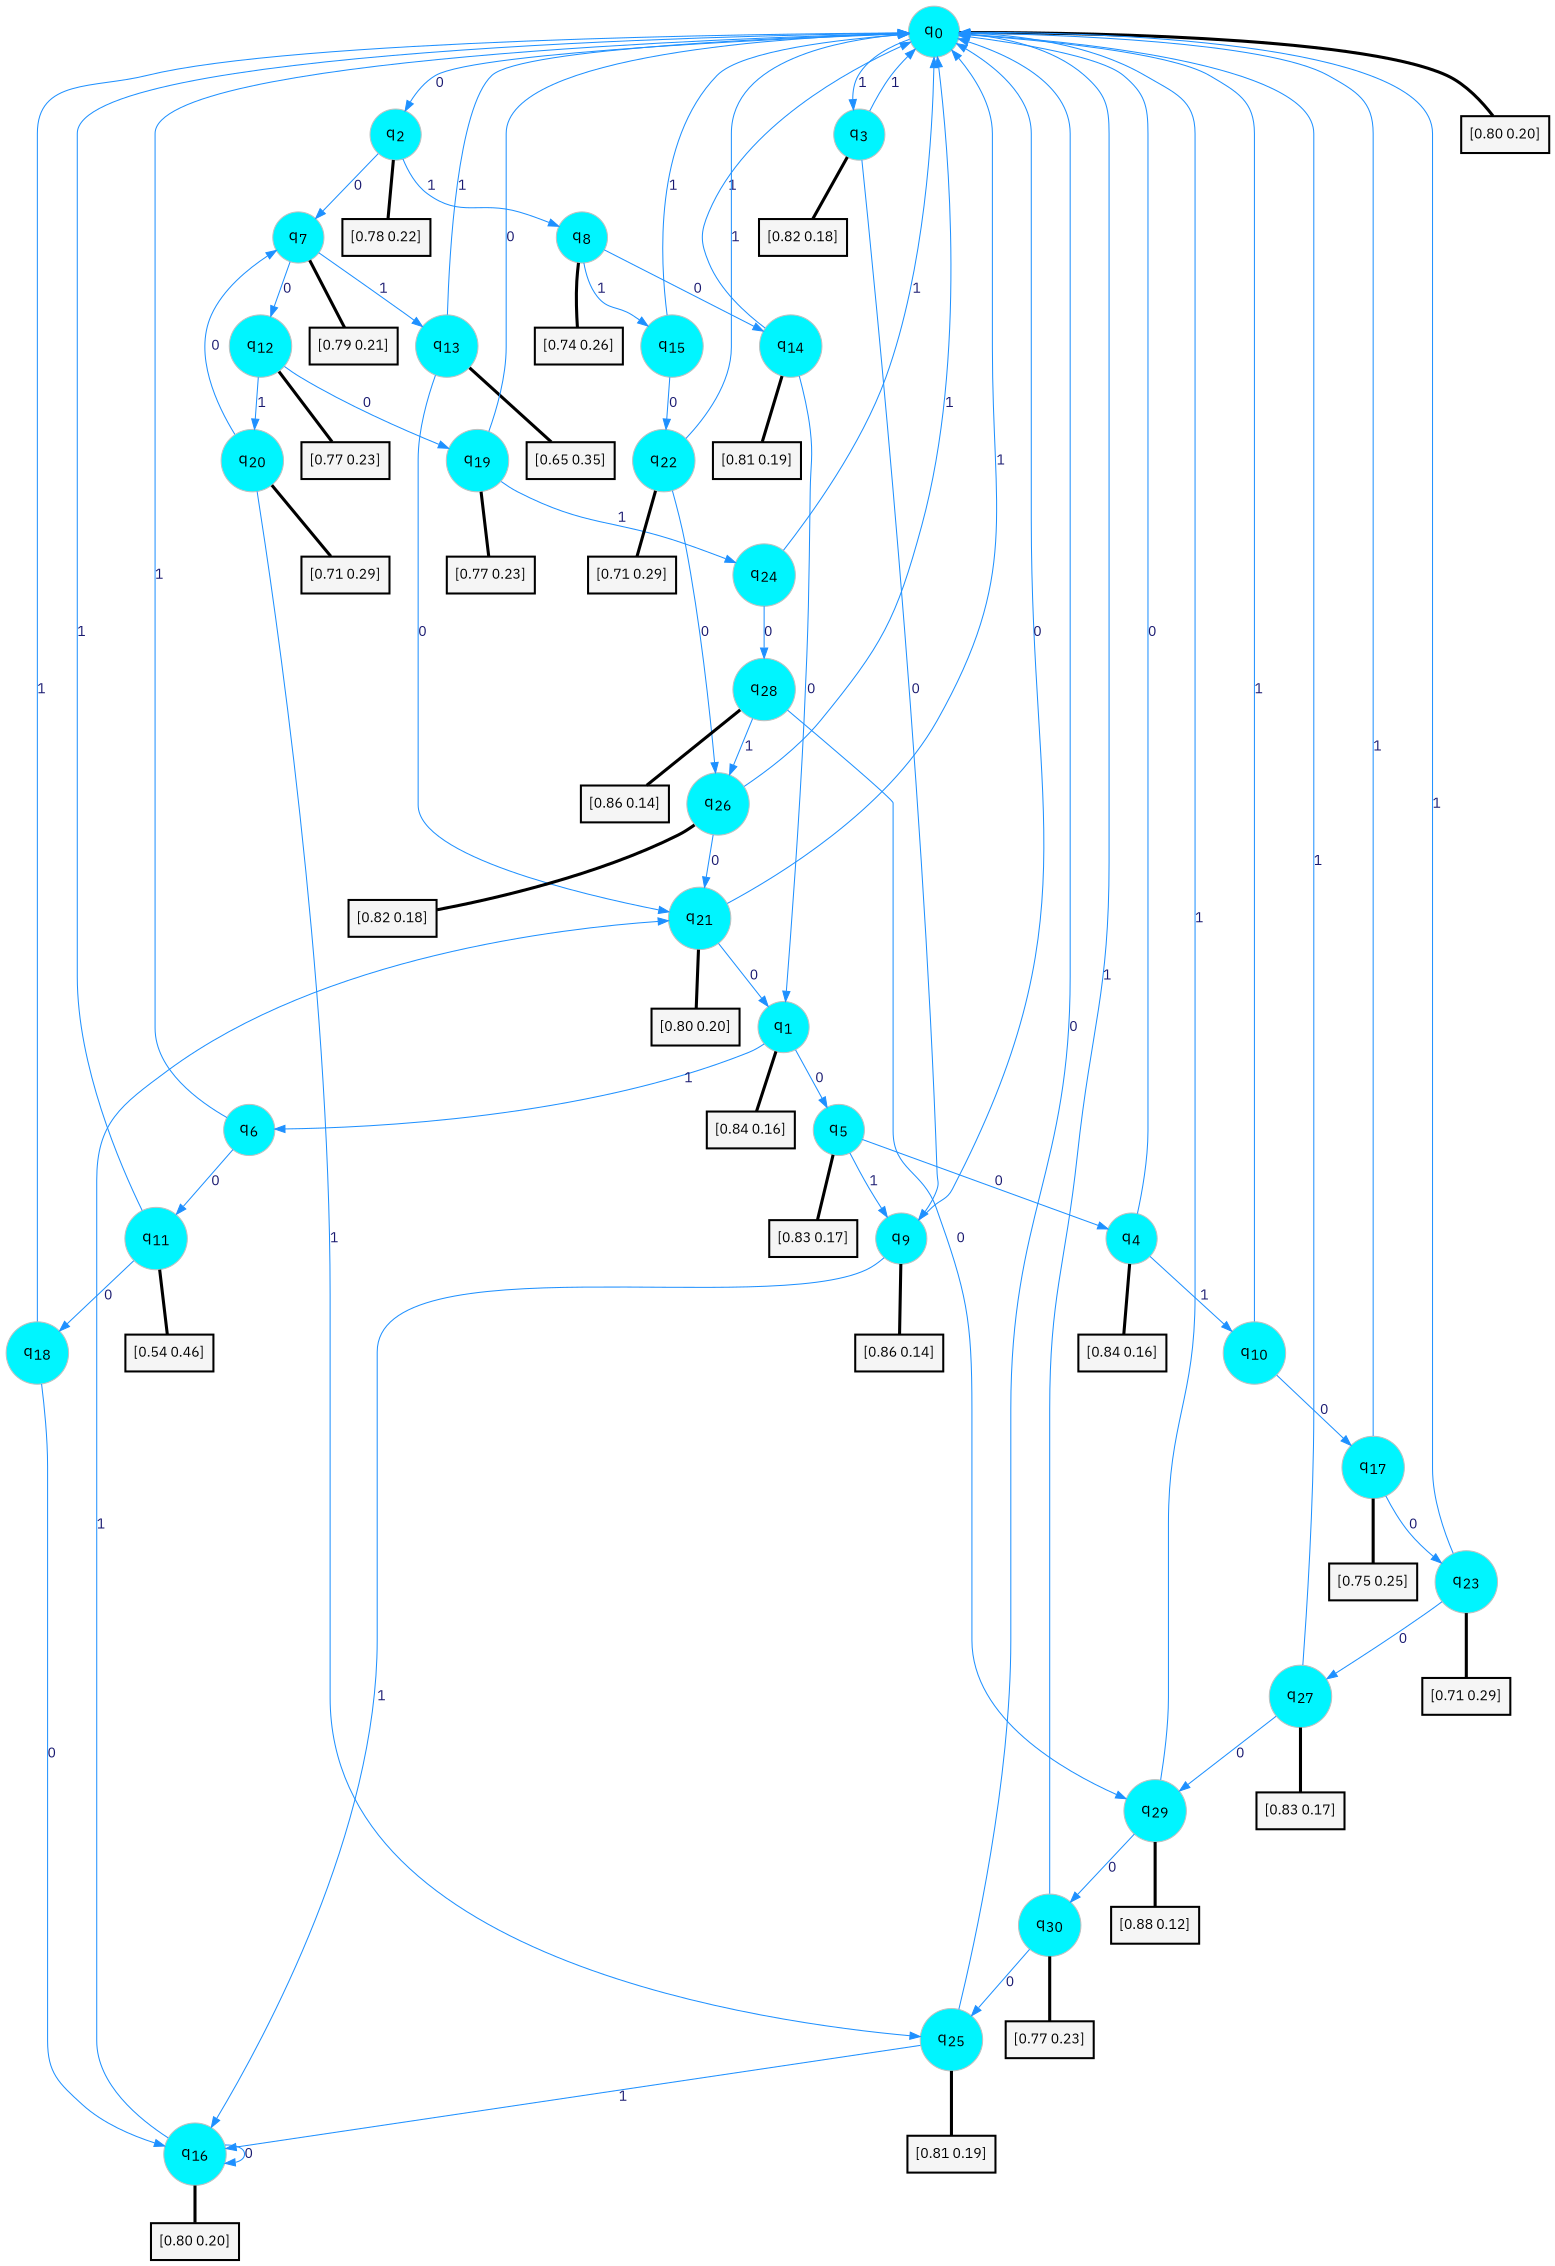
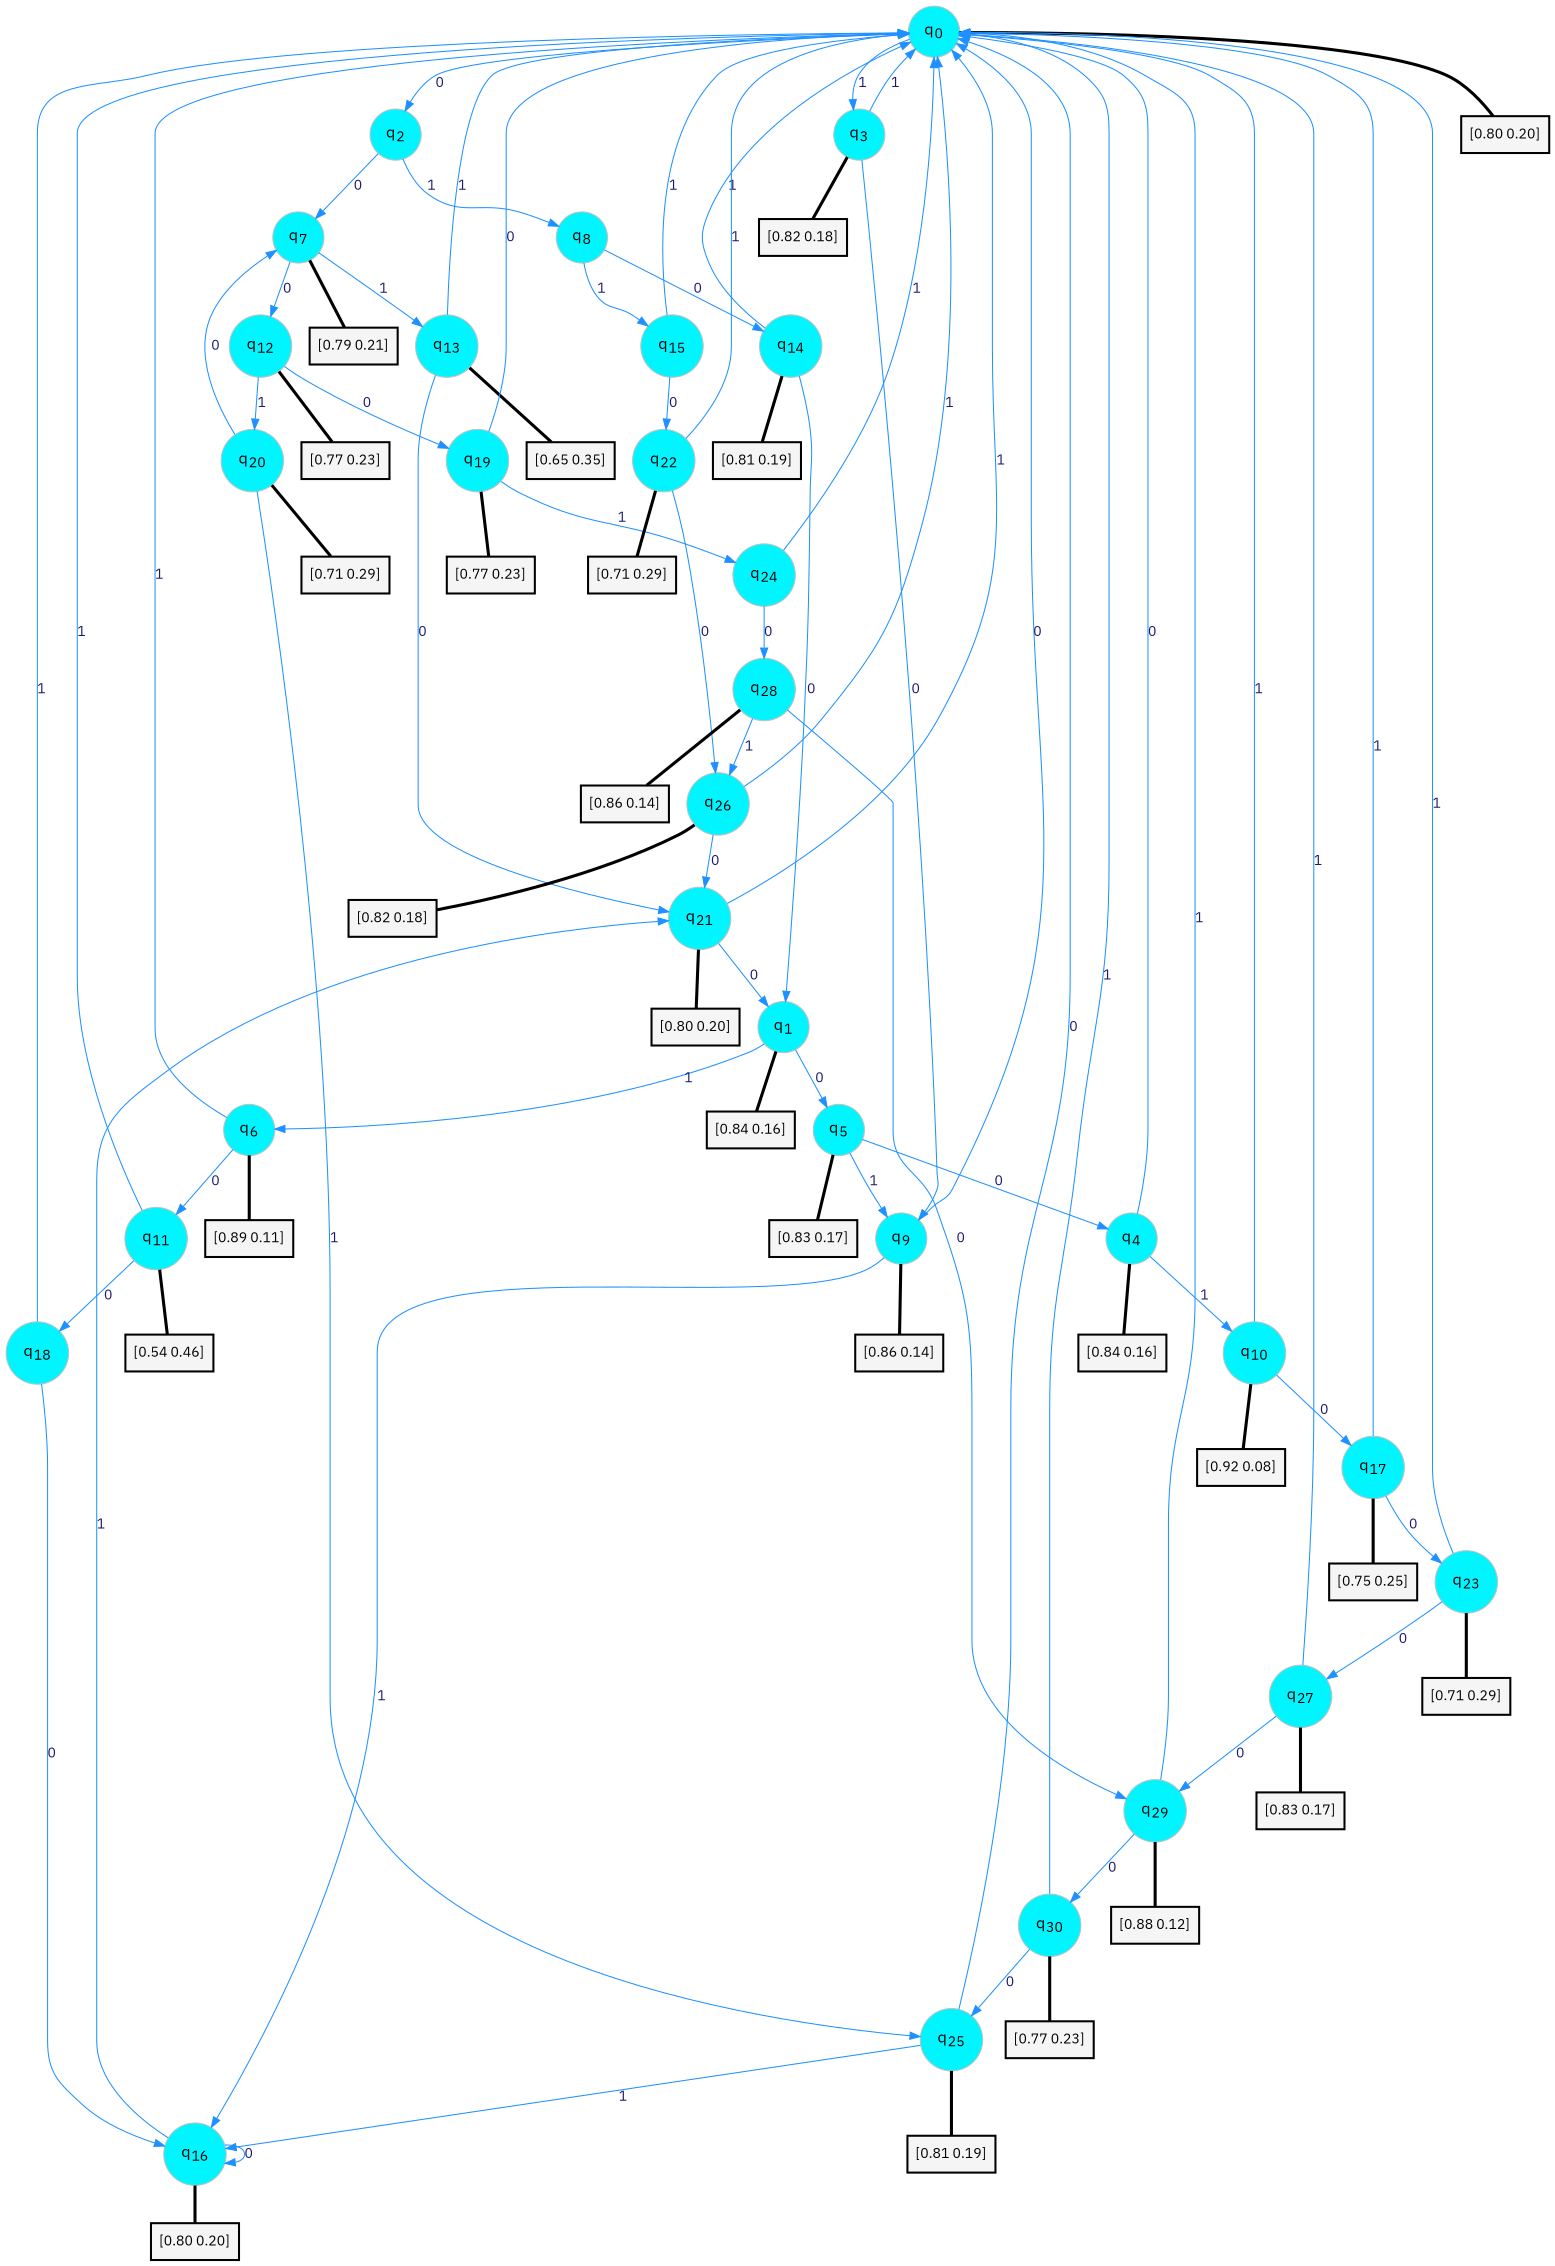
(386, 237) -> none
(579, 346) -> none
none -> (249, 1239)
none -> (1241, 1467)
